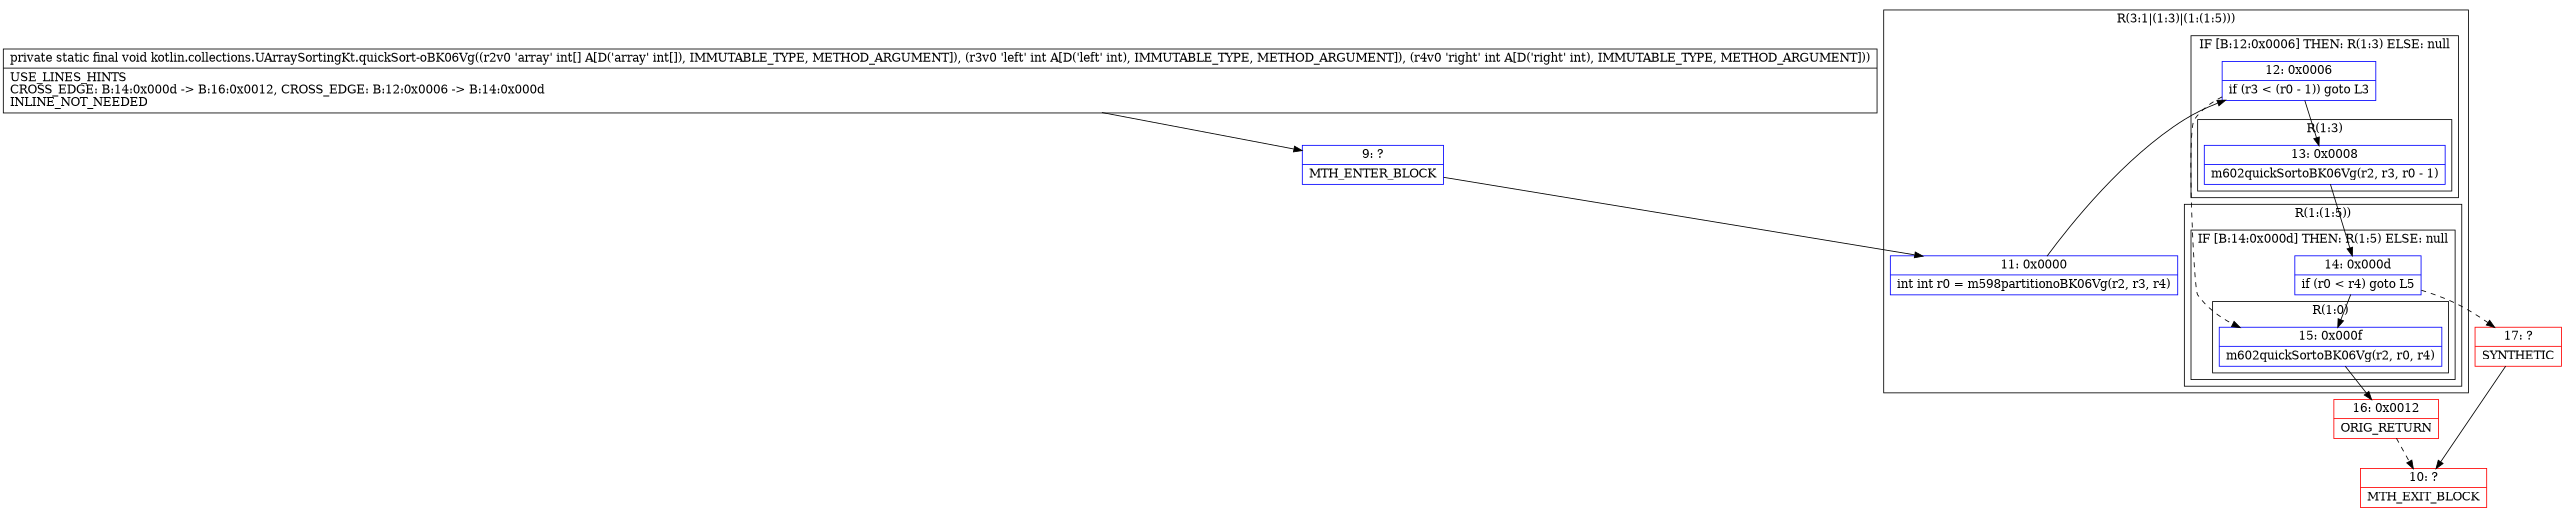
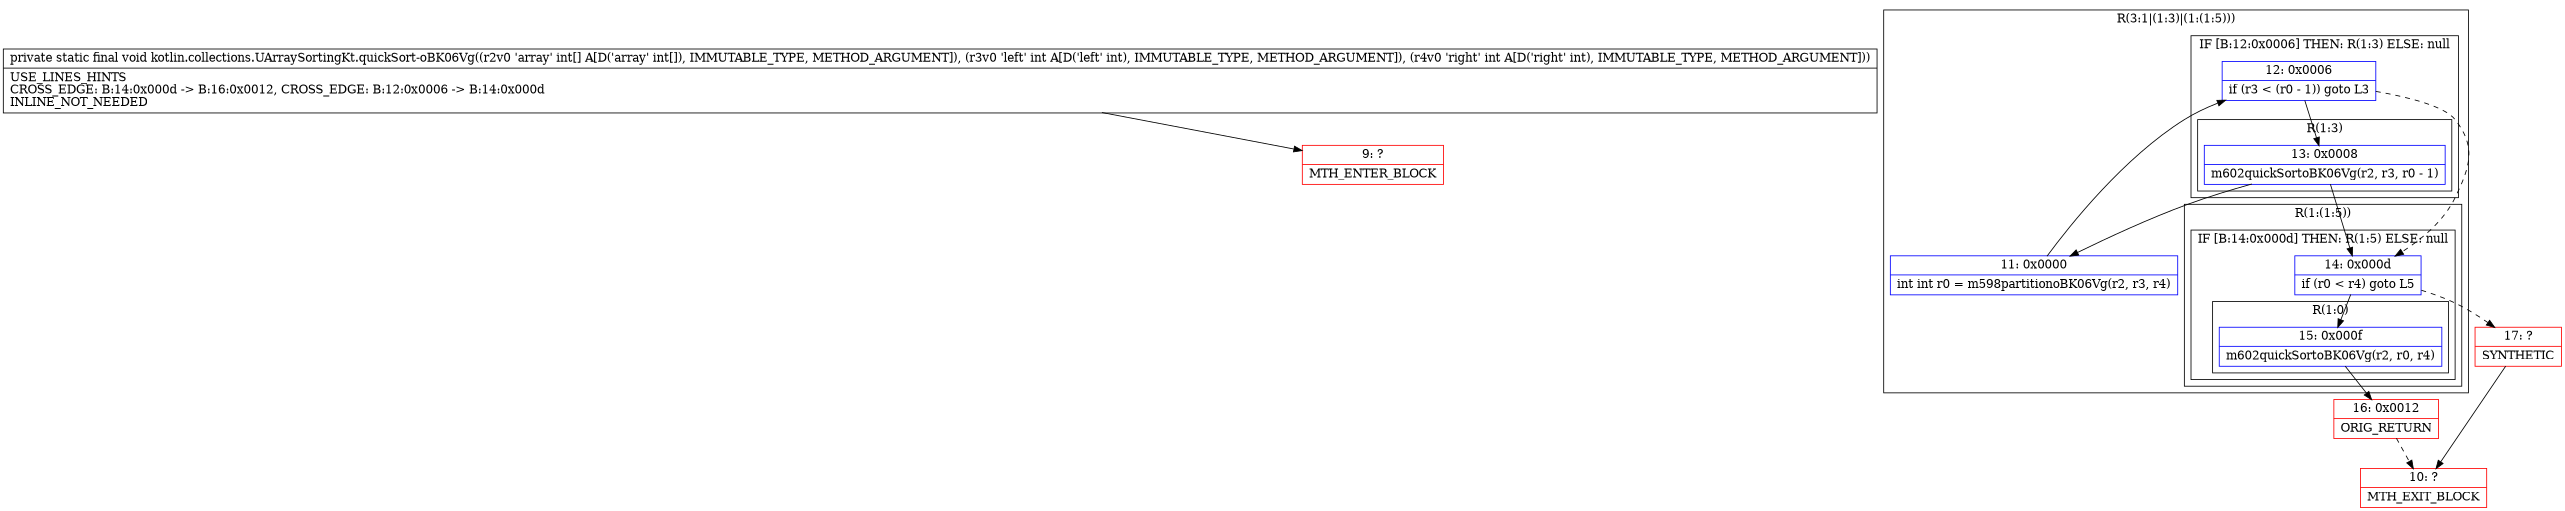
(1373, 165) -> (1373, 165)
(2192, 212) -> (2446, 112)
(1679, 216) -> (2163, 214)
